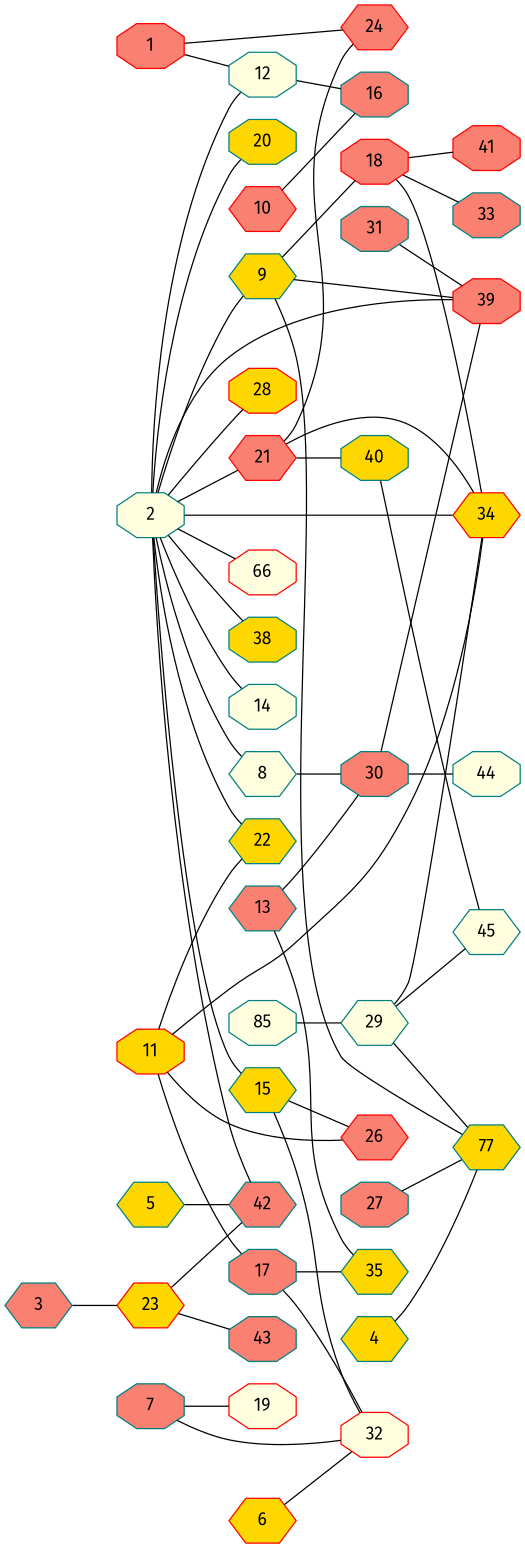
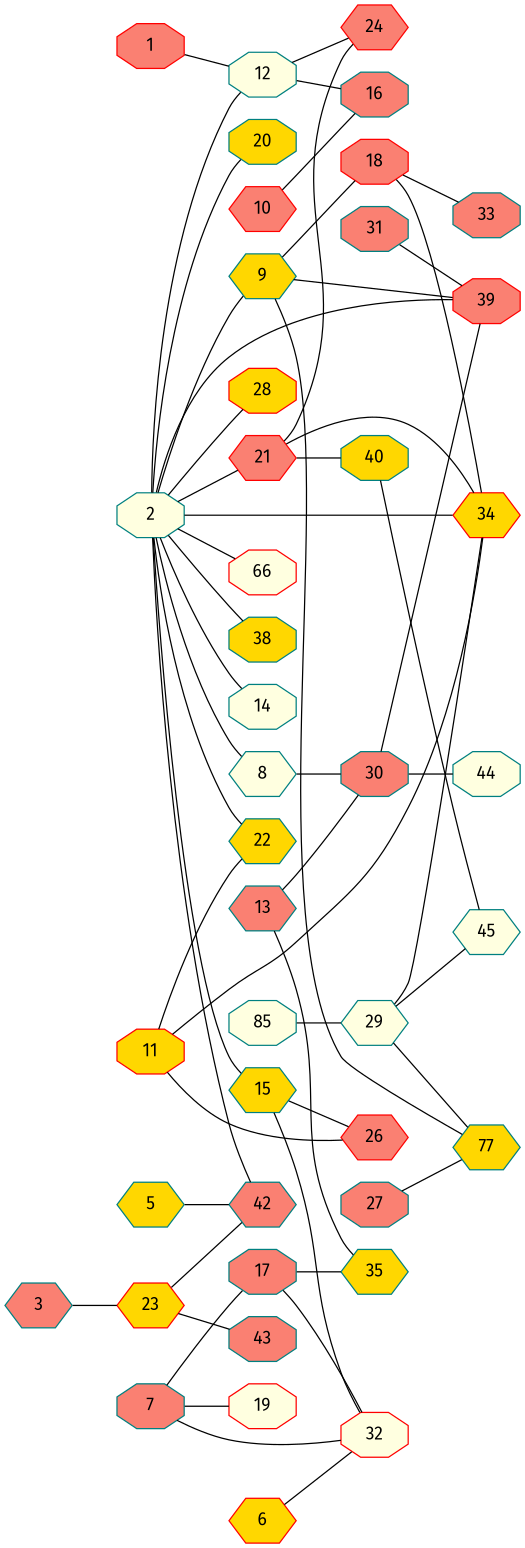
(264, 37) -> (320, 50)
(487, 148) -> none
(192, 1168) -> (203, 1337)
(375, 1339) -> none
